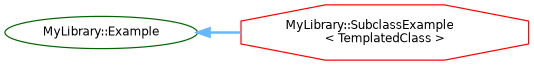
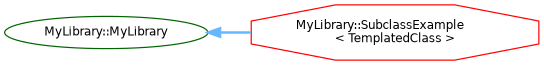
(101, 33) -> (106, 33)
